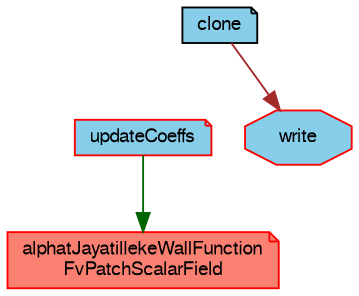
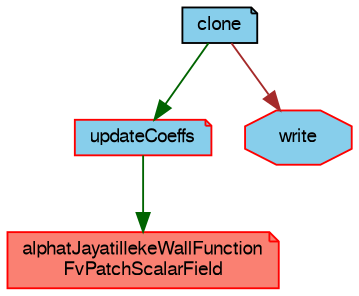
none -> (187, 74)
